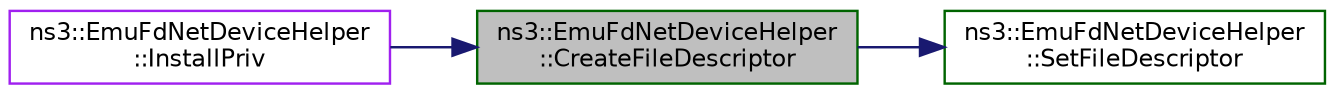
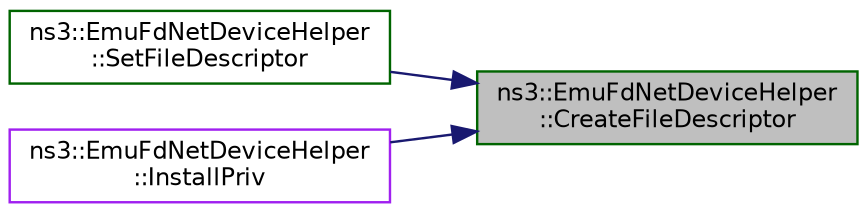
(889, 47) -> (421, 76)
